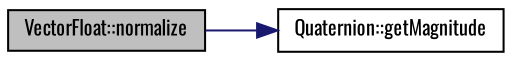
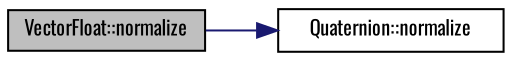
(391, 30) -> (391, 30)
